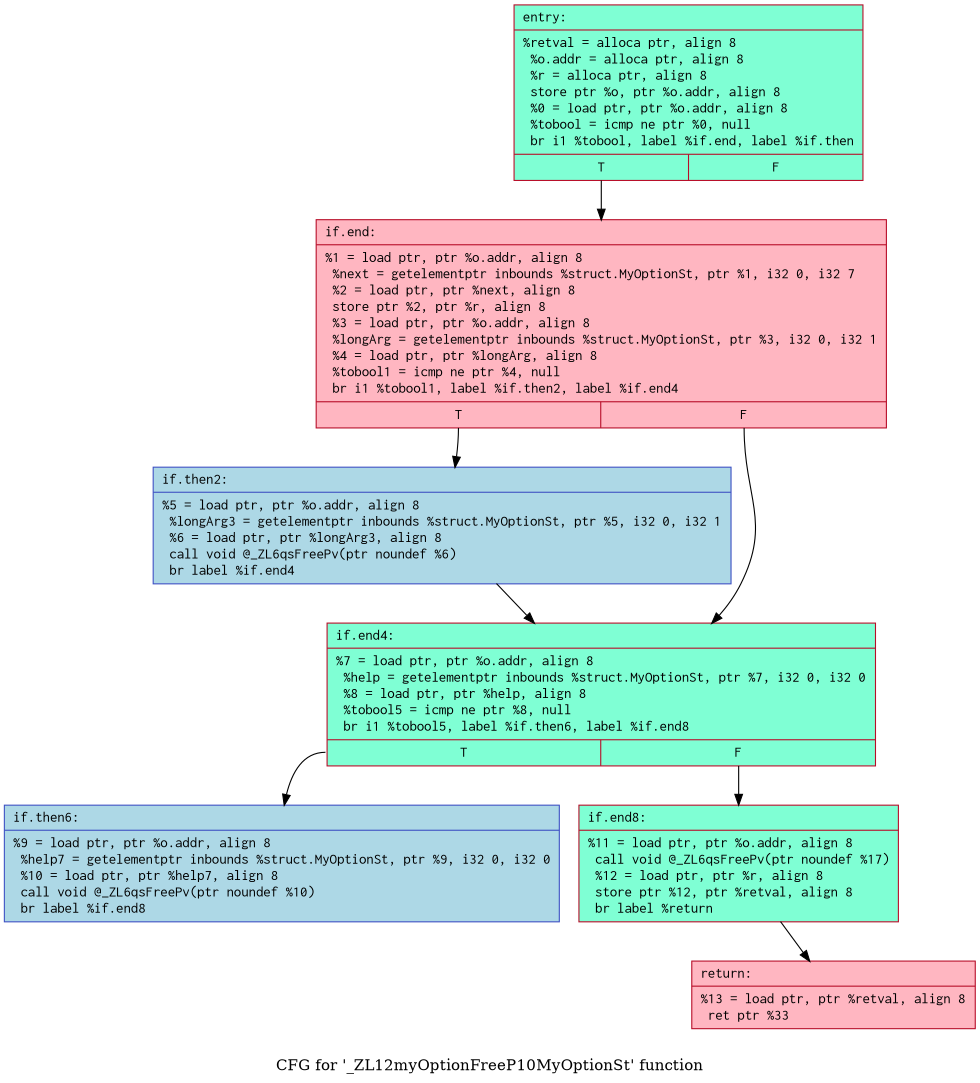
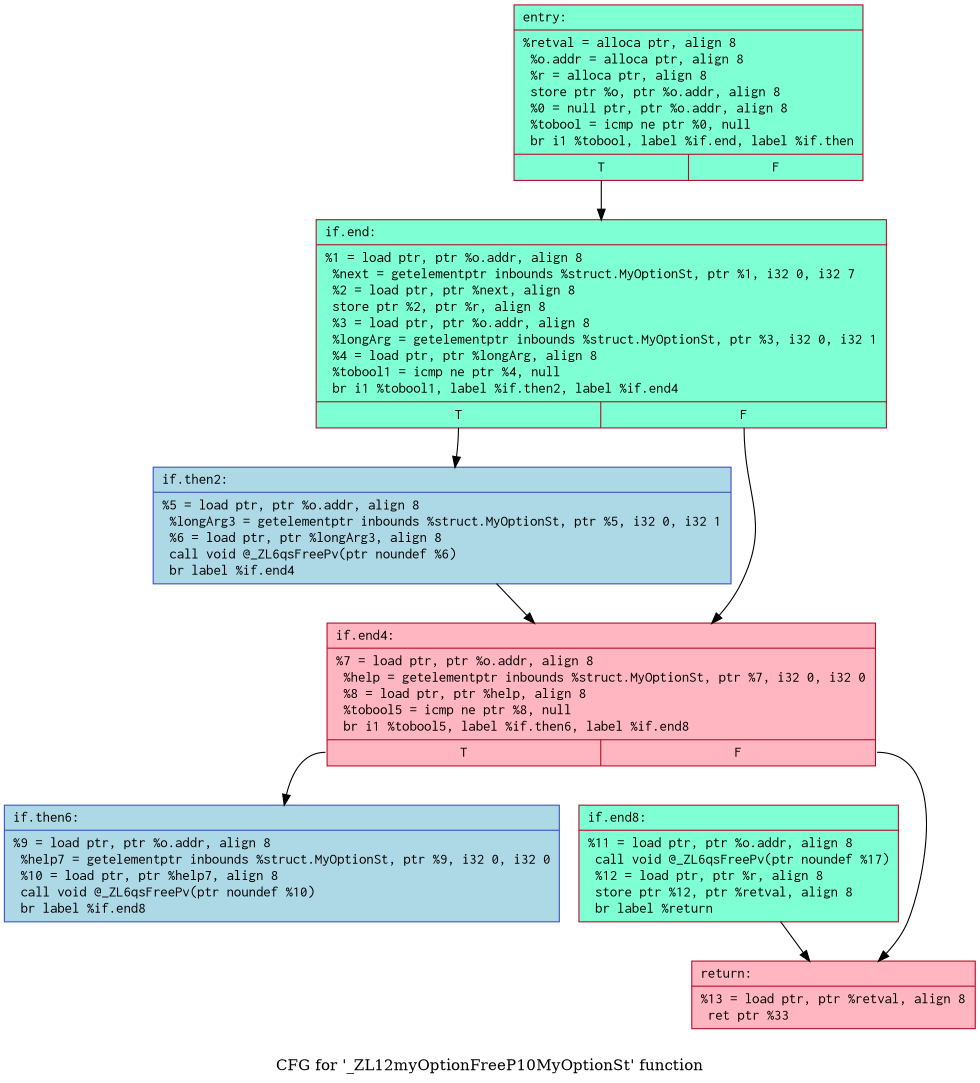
(656, 108) -> (656, 108)
(601, 324) -> (601, 324)
(601, 695) -> (601, 695)
(739, 780) -> (925, 844)
